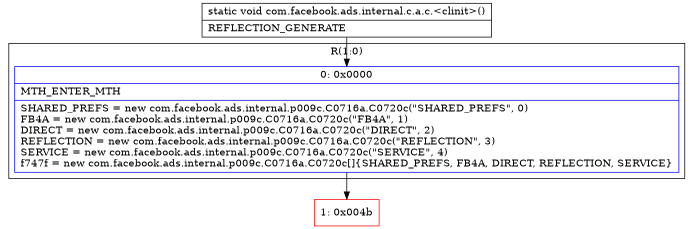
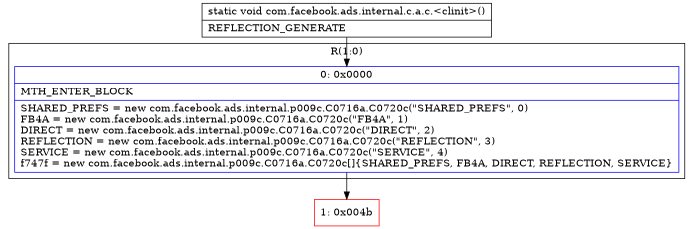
(71, 91) -> (77, 91)
